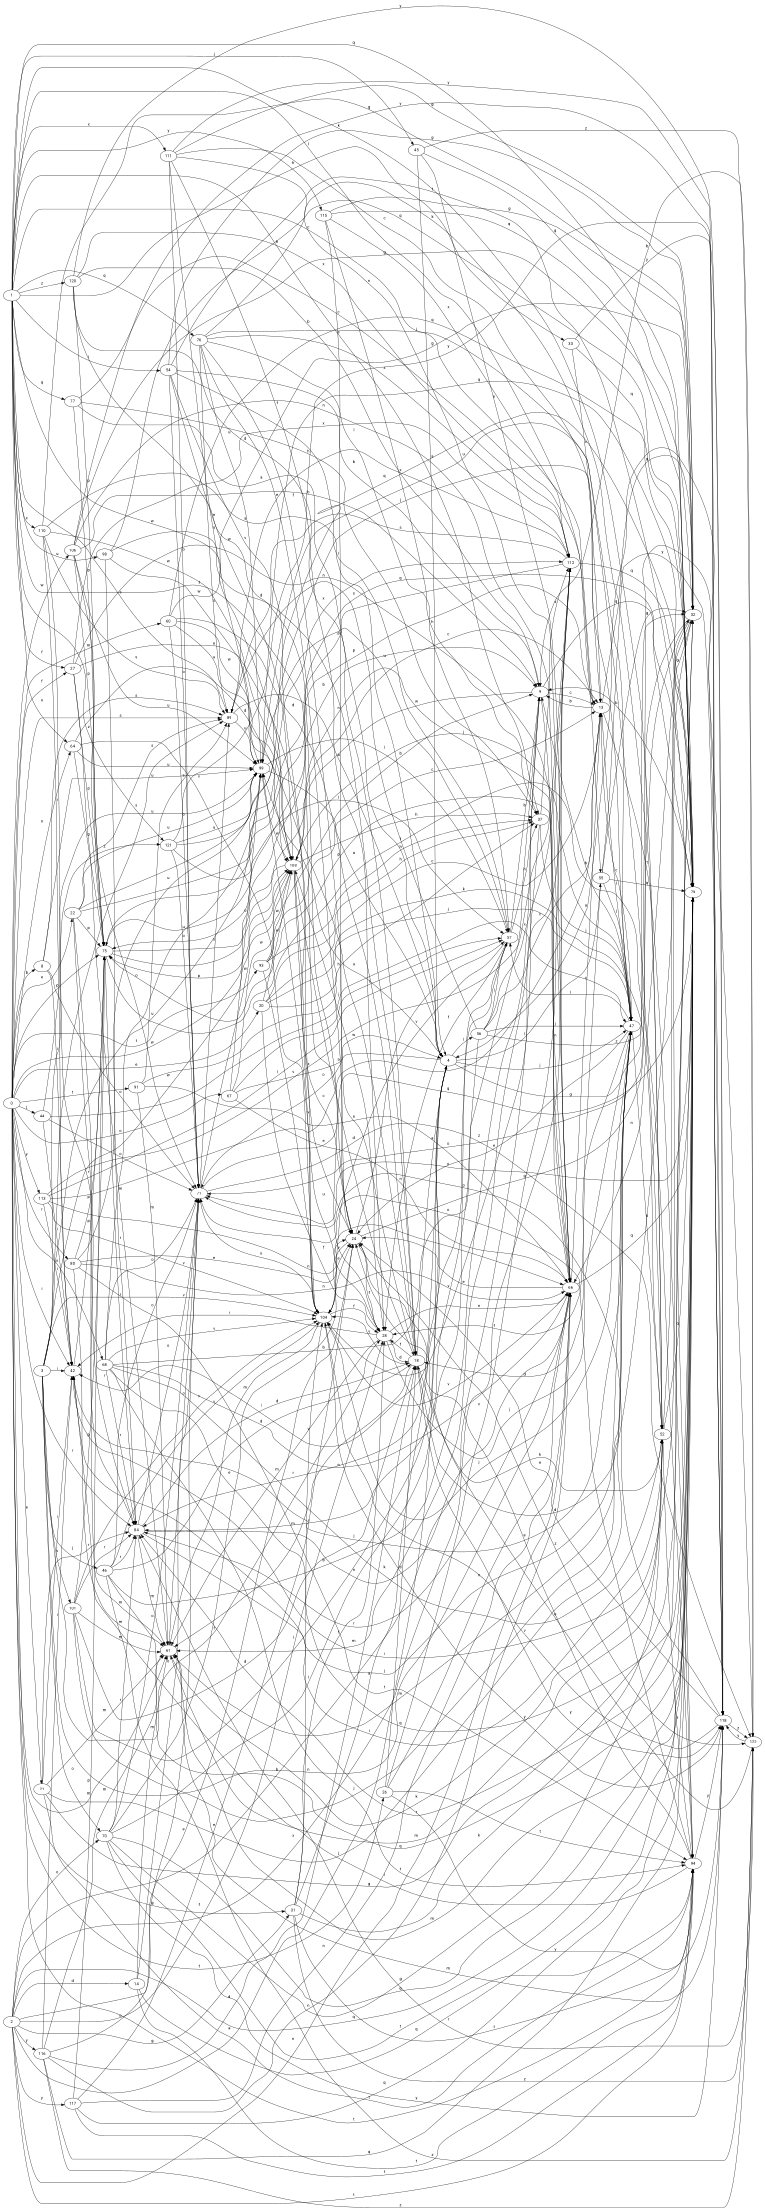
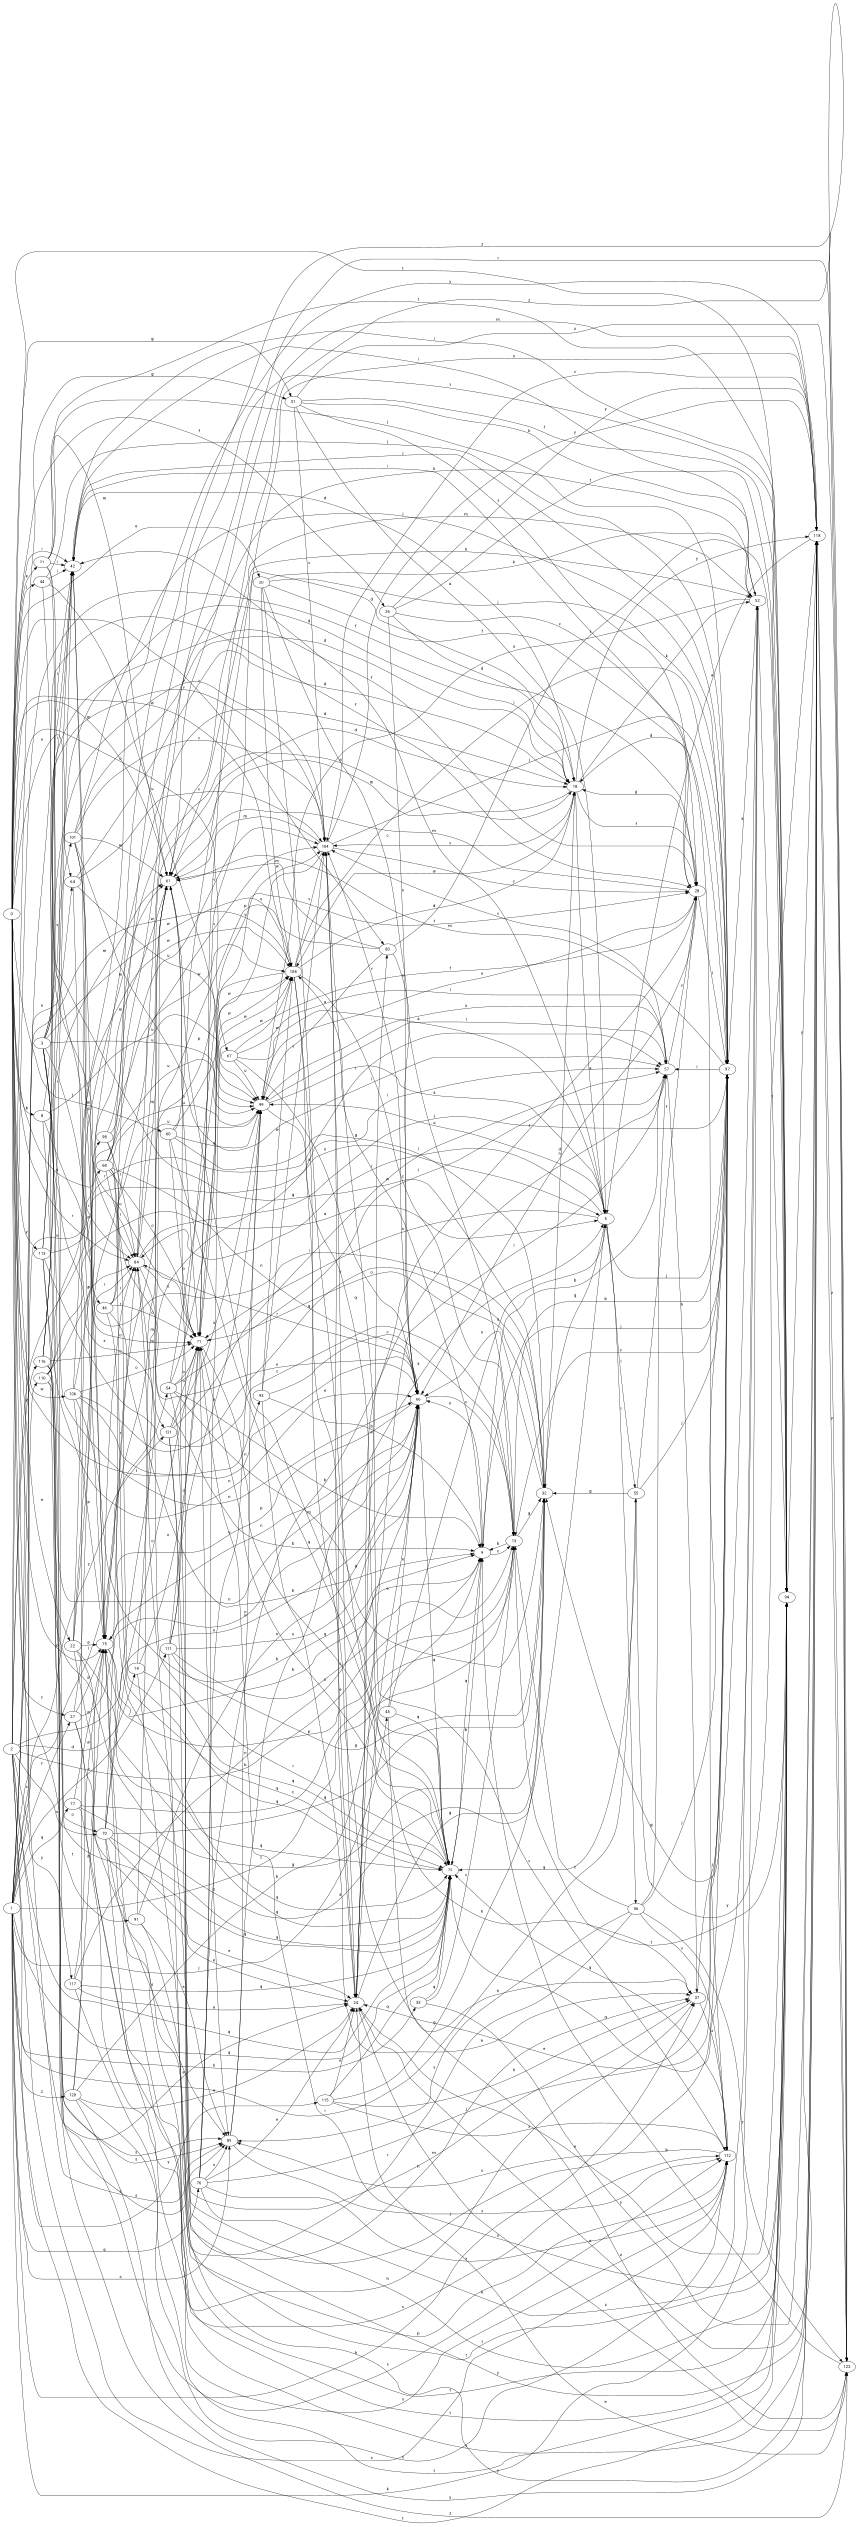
(632, 1026) -> (728, 1069)
(448, 1060) -> (606, 1219)
(230, 1262) -> (372, 1478)
(233, 1451) -> (367, 518)
